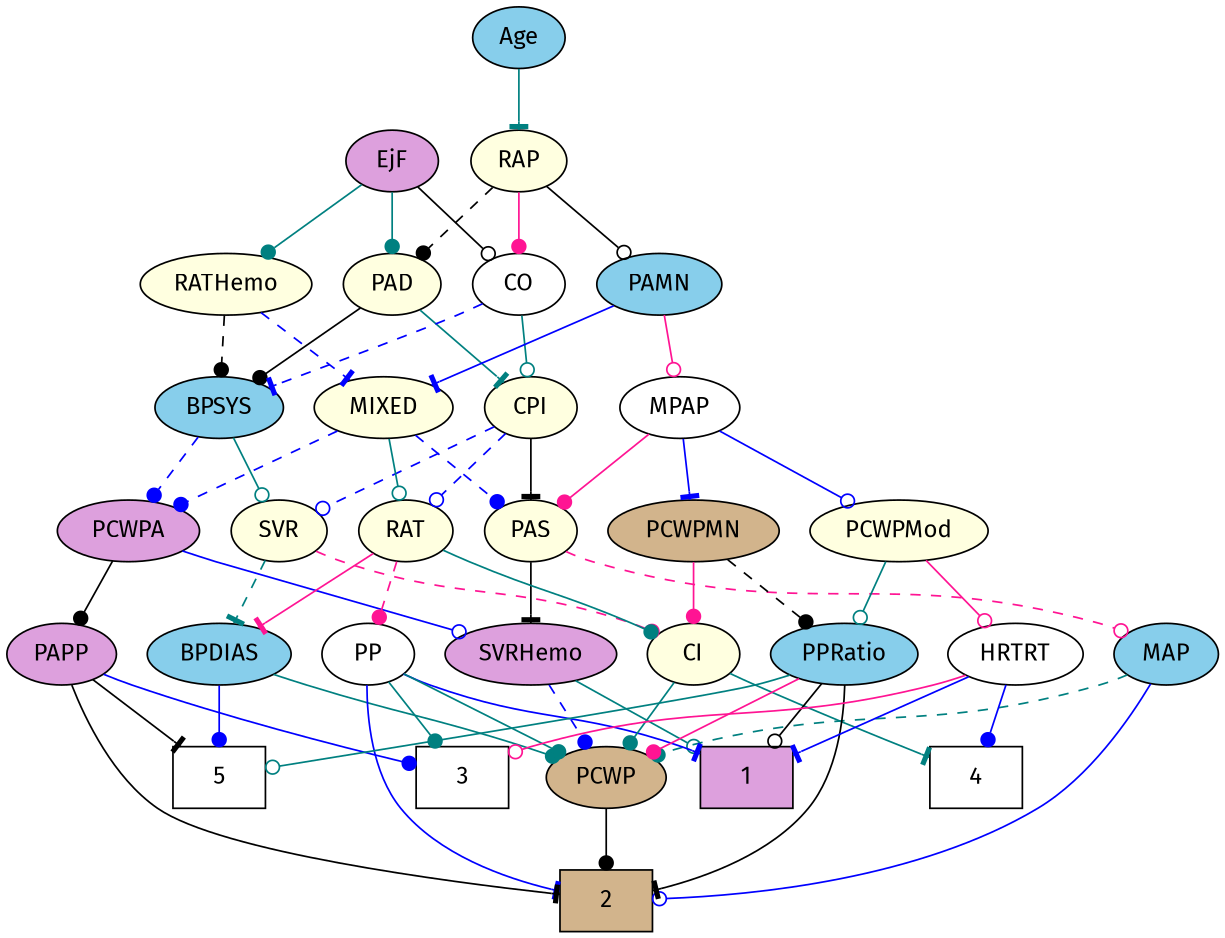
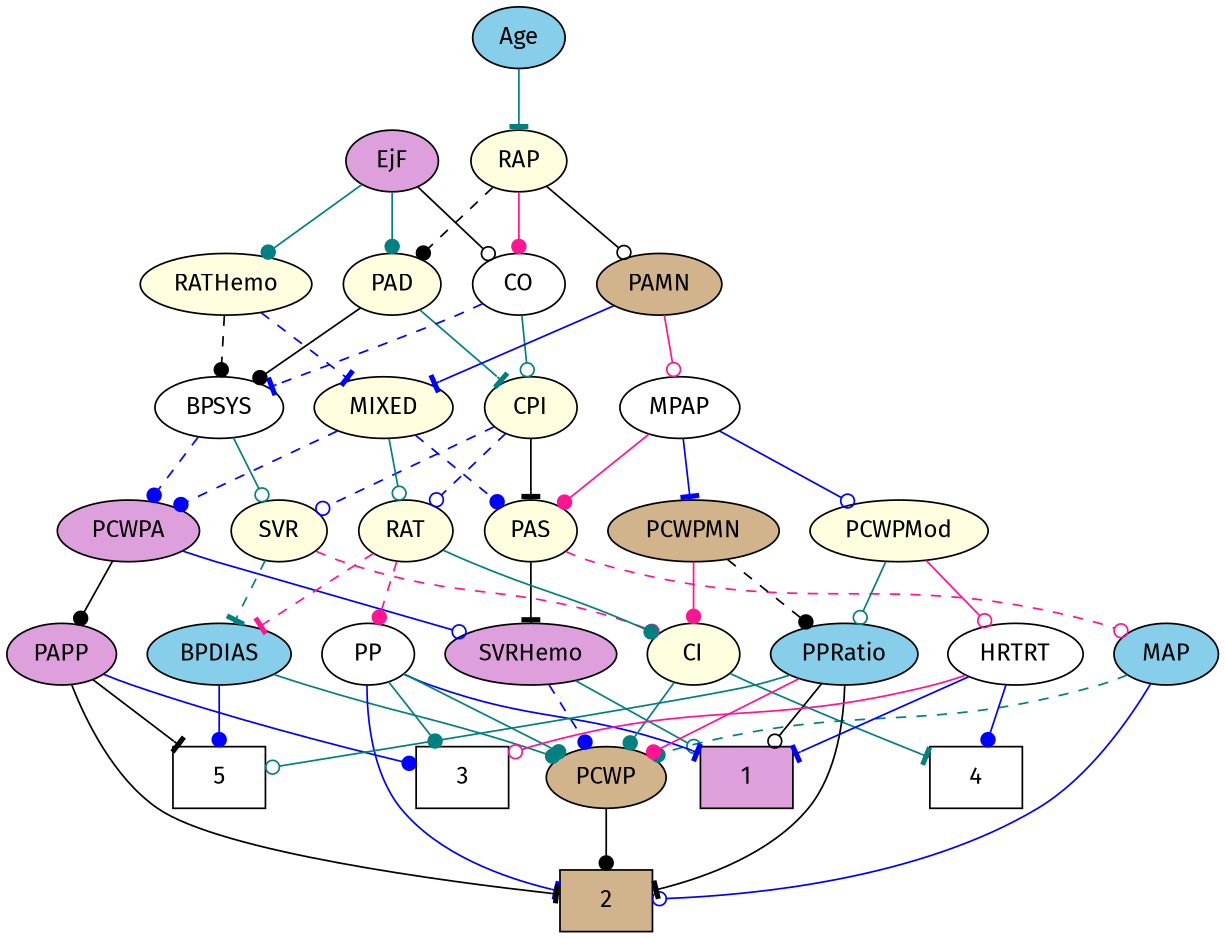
(659, 284) -> (659, 284)
(219, 408) -> (219, 408)
(327, 583) -> (327, 583)
